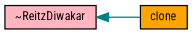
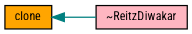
(125, 17) -> (80, 17)
